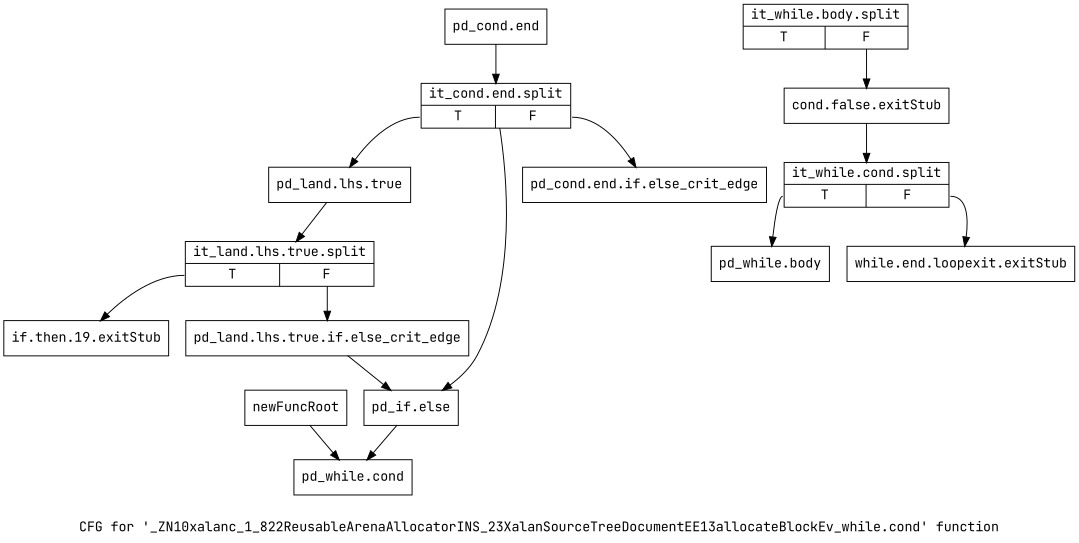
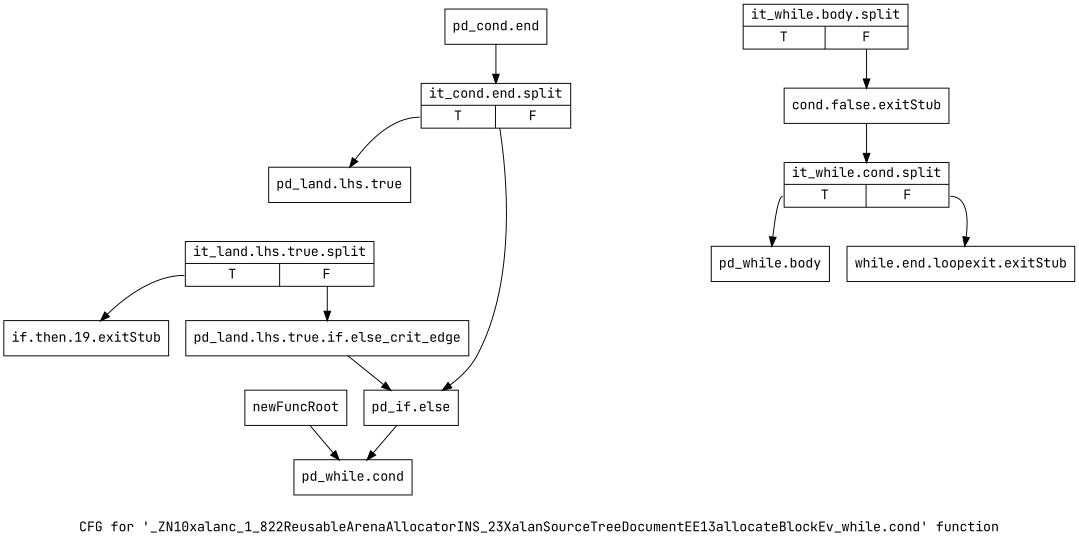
(645, 185) -> none
(314, 218) -> none
